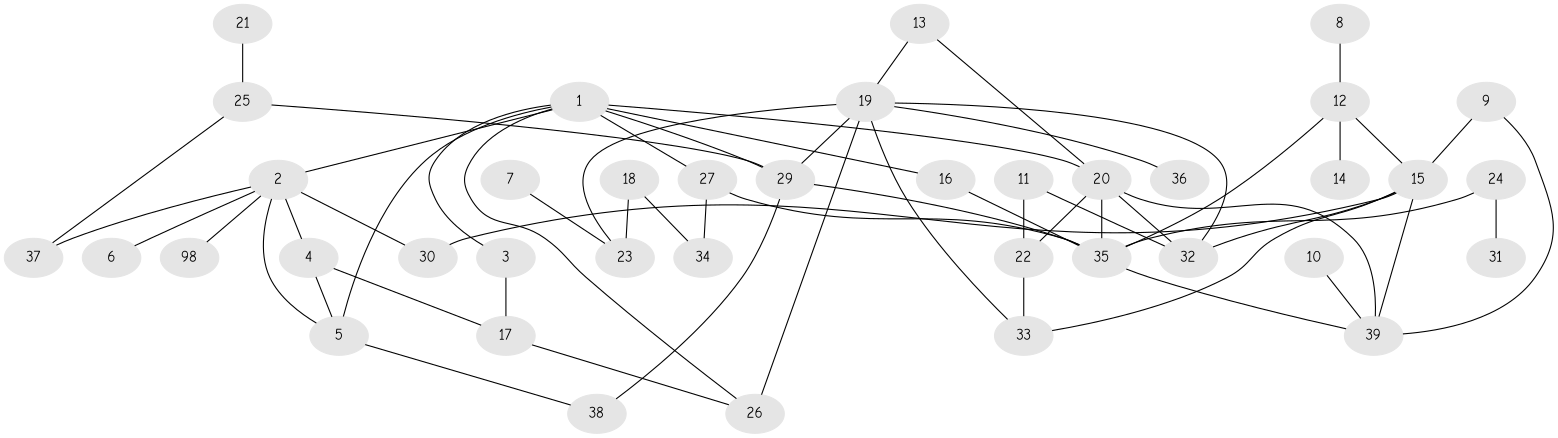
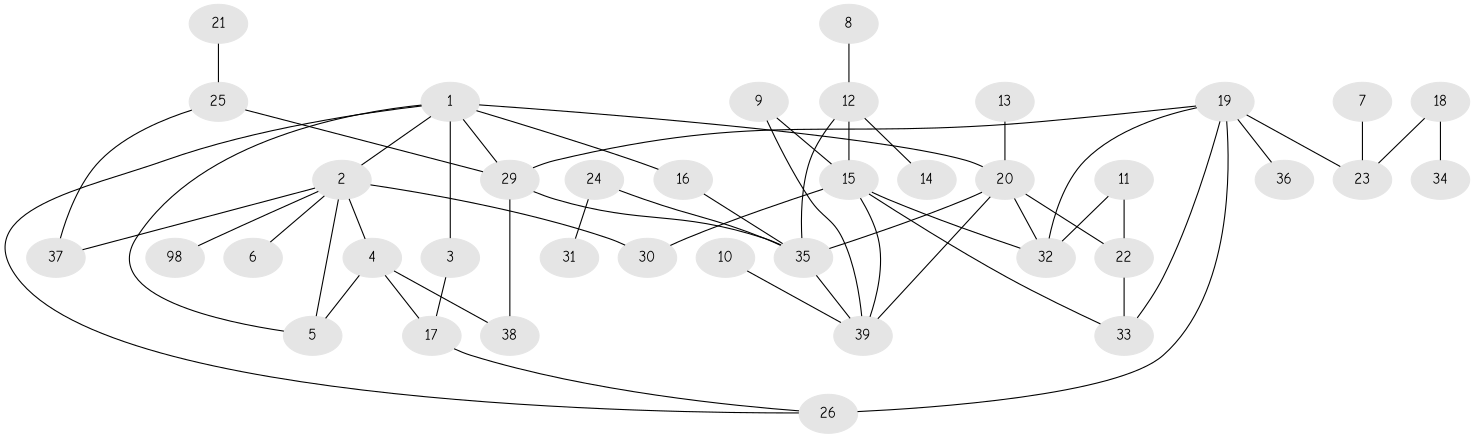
(893, 63) -> none
(707, 180) -> none
(468, 375) -> (434, 293)
